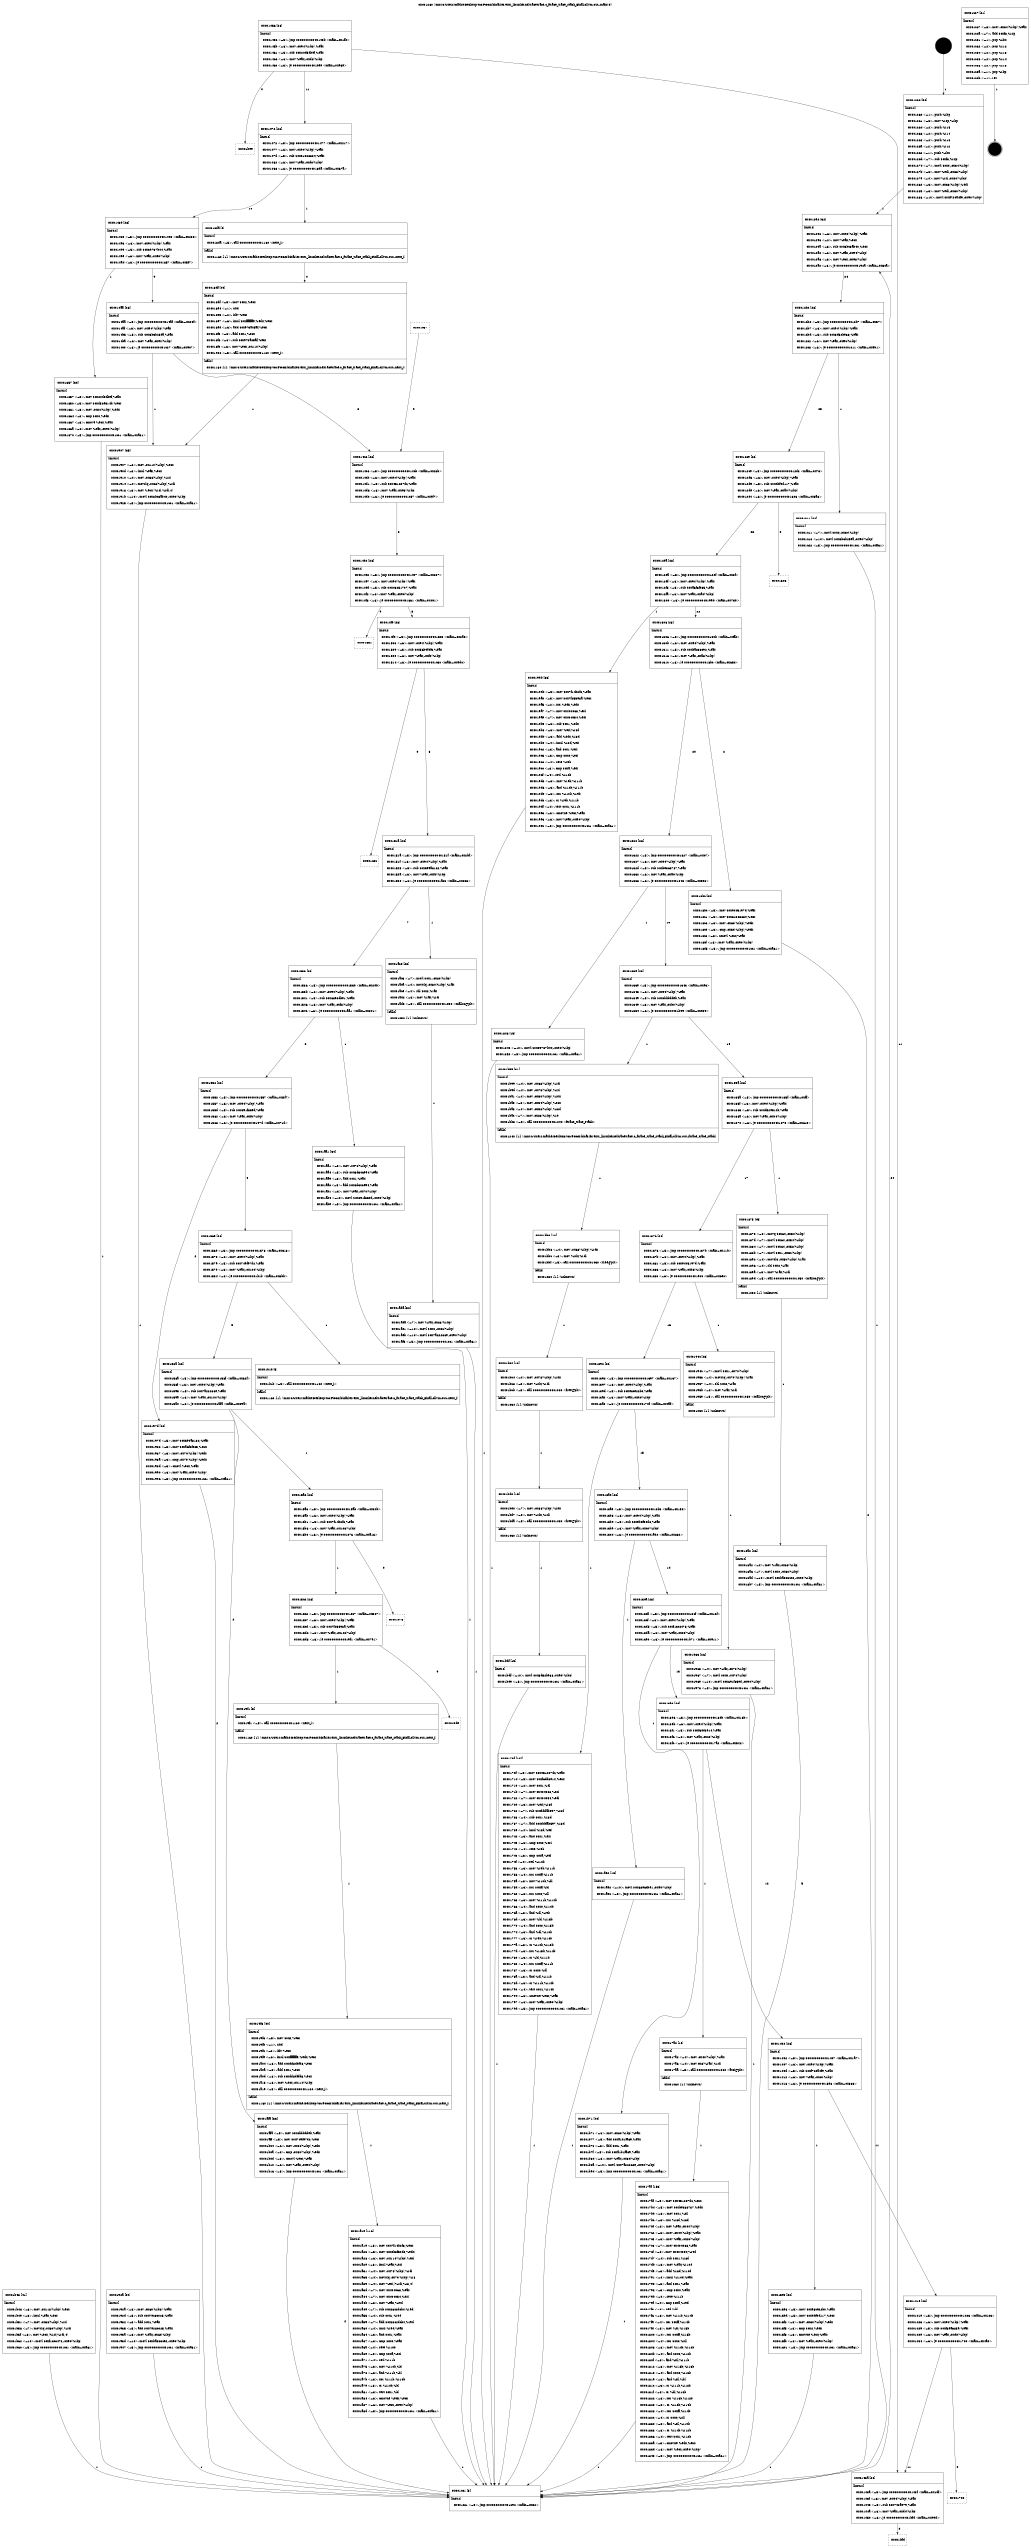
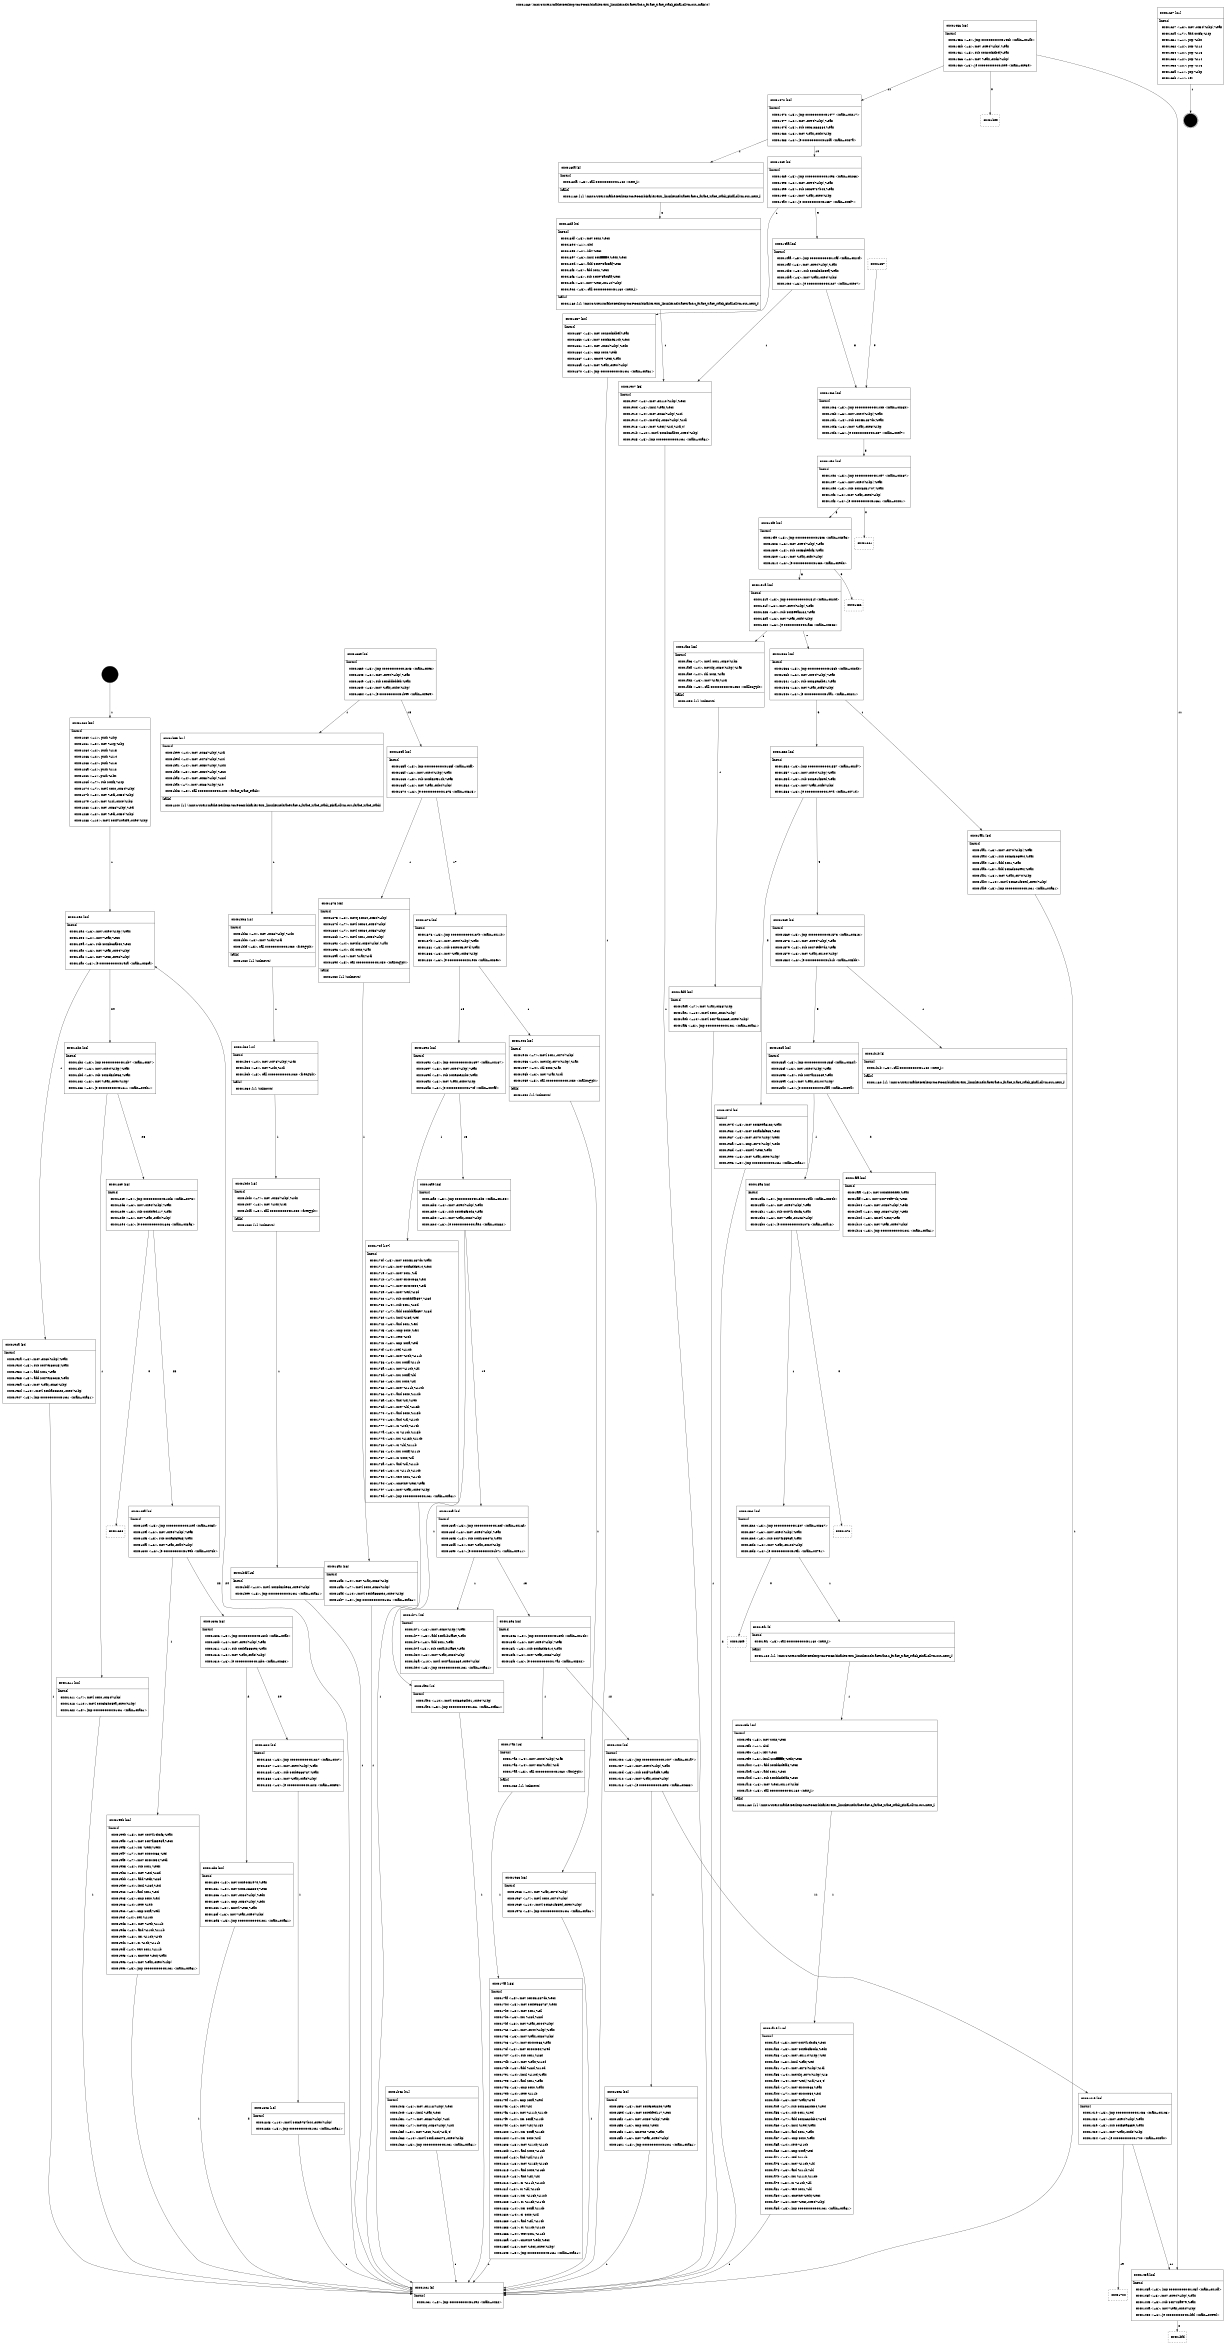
(666, 925) -> none
none -> (42, 1149)
(802, 1884) -> (373, 1766)
(603, 2341) -> none
(300, 2379) -> none
(957, 2467) -> (1122, 2264)
